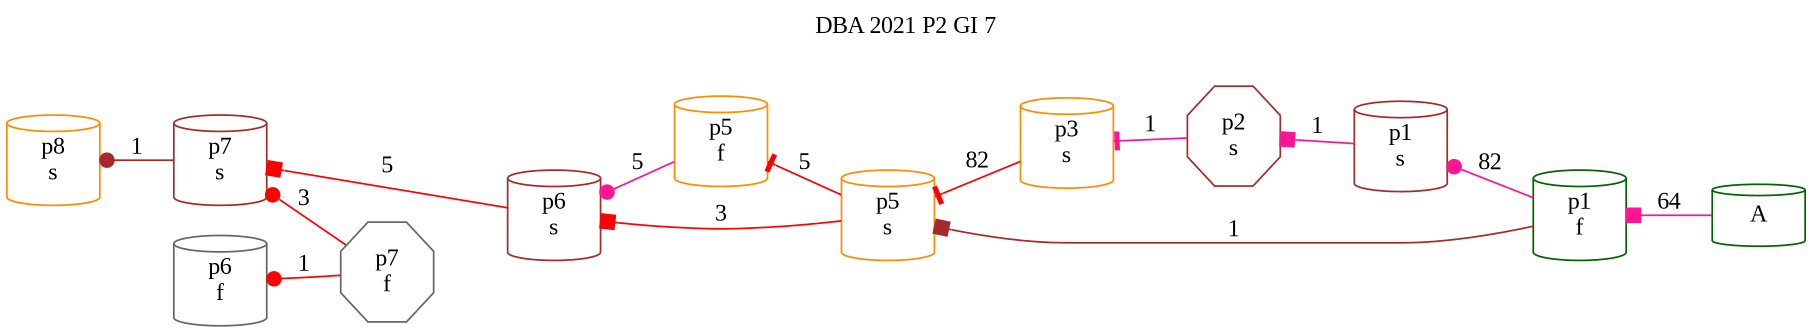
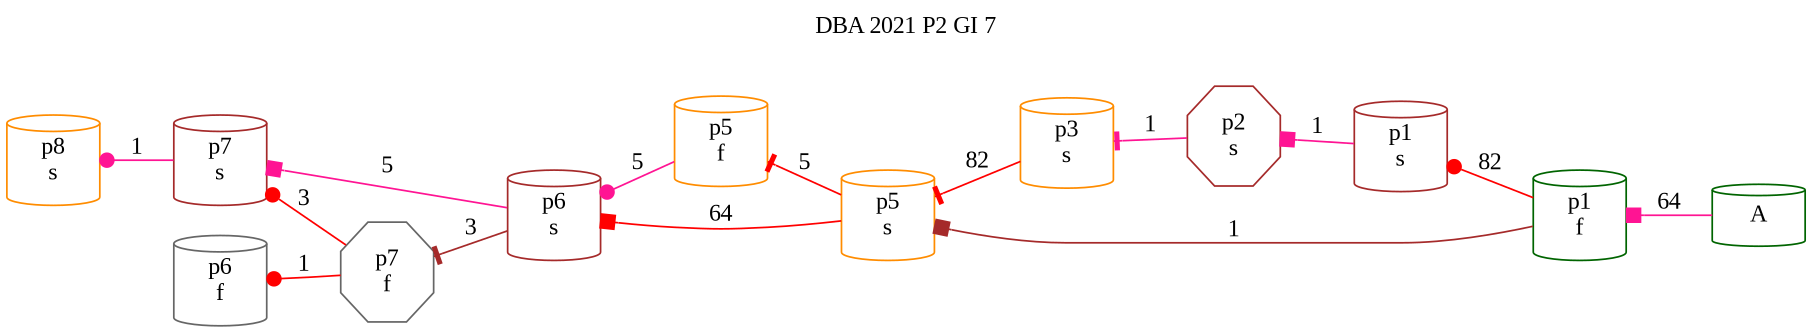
(144, 160) -> (144, 160)
(1497, 184) -> (1497, 184)
(396, 189) -> (396, 189)
(721, 214) -> (721, 214)
none -> (475, 242)
